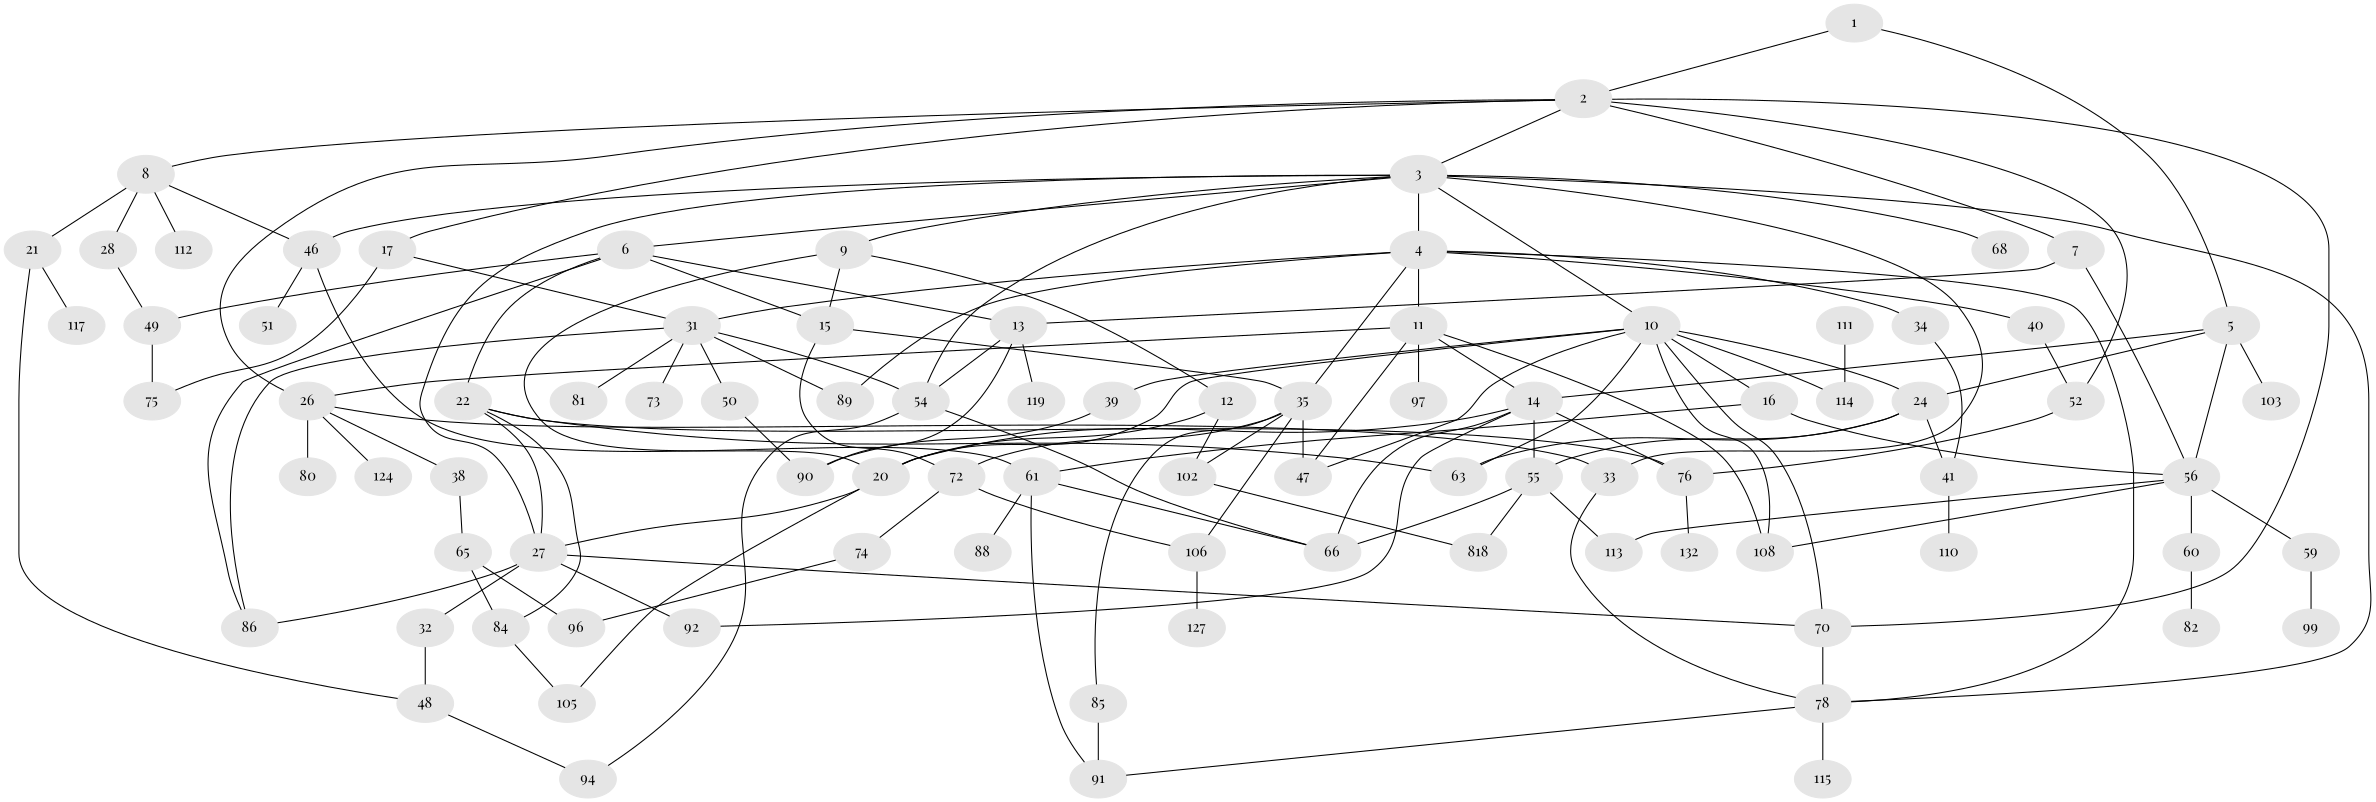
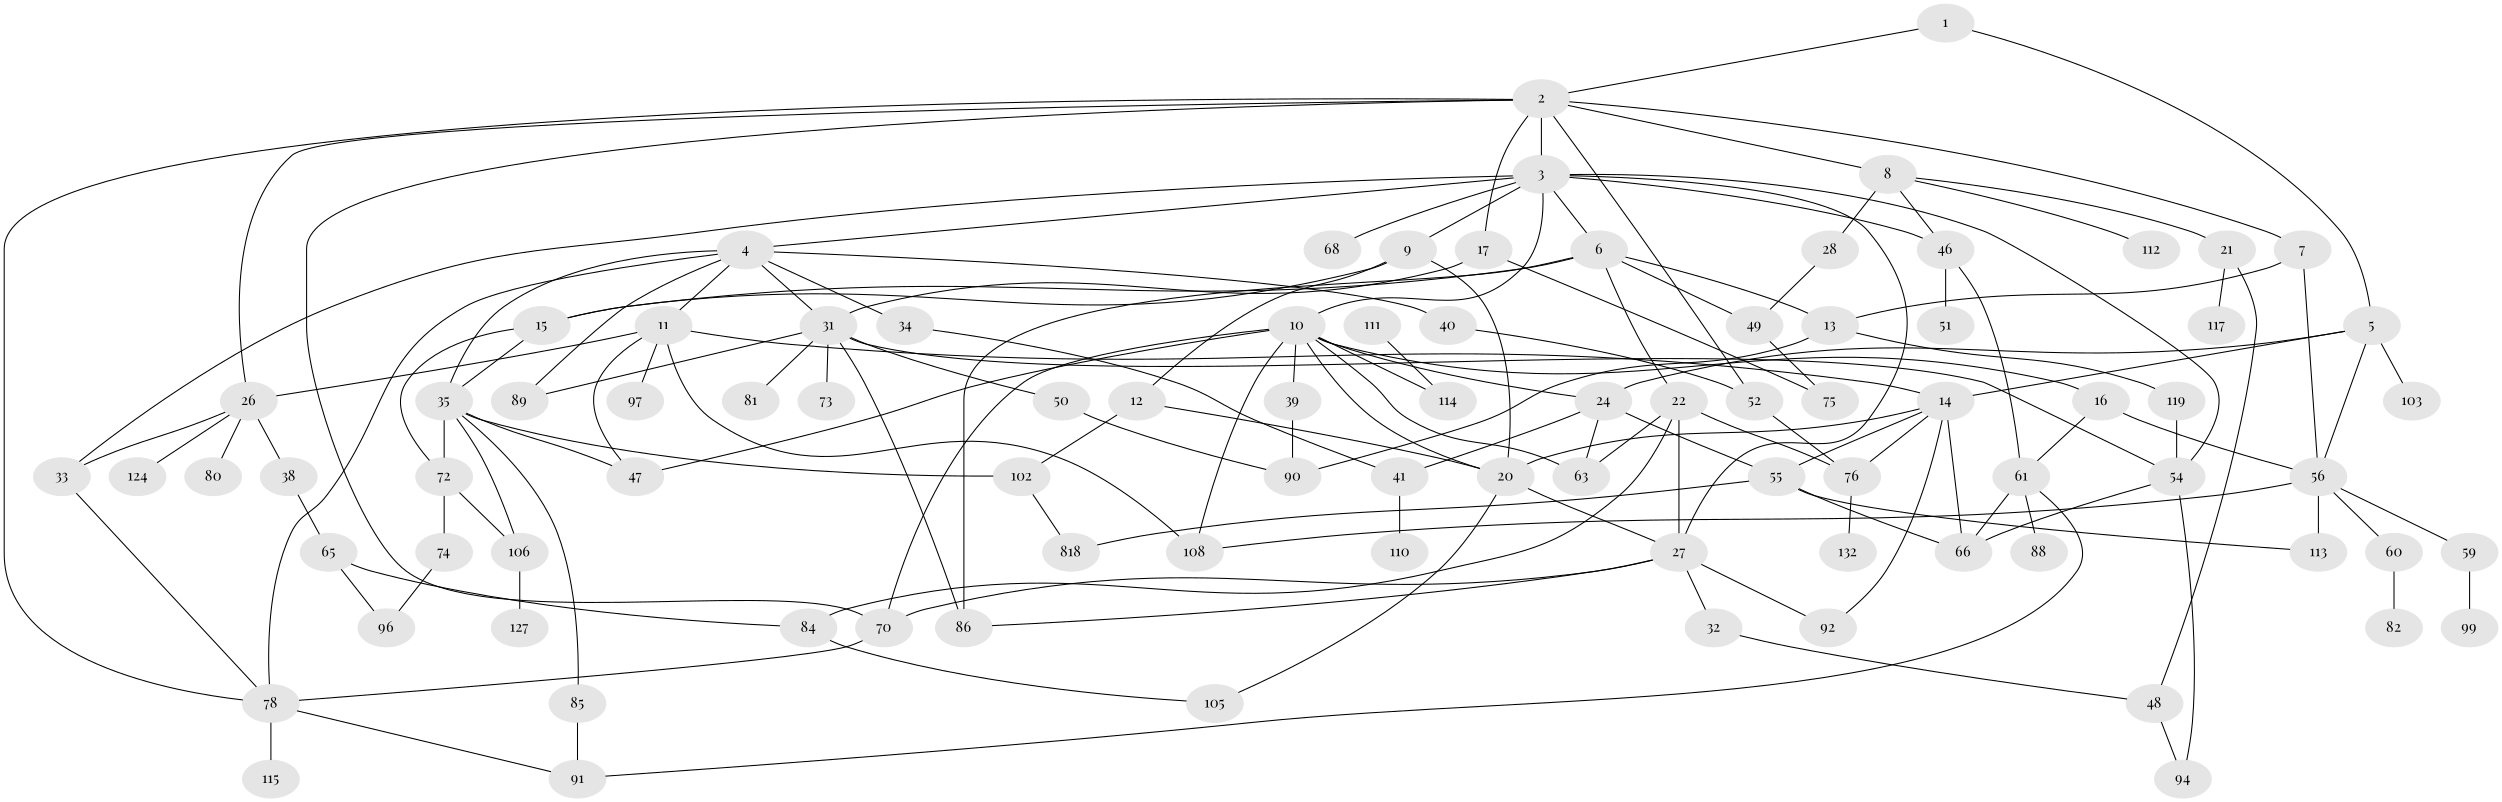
(2316, 292) -> (282, 150)
(970, 363) -> (2177, 441)
